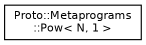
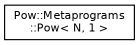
(73, 22) -> (69, 22)
